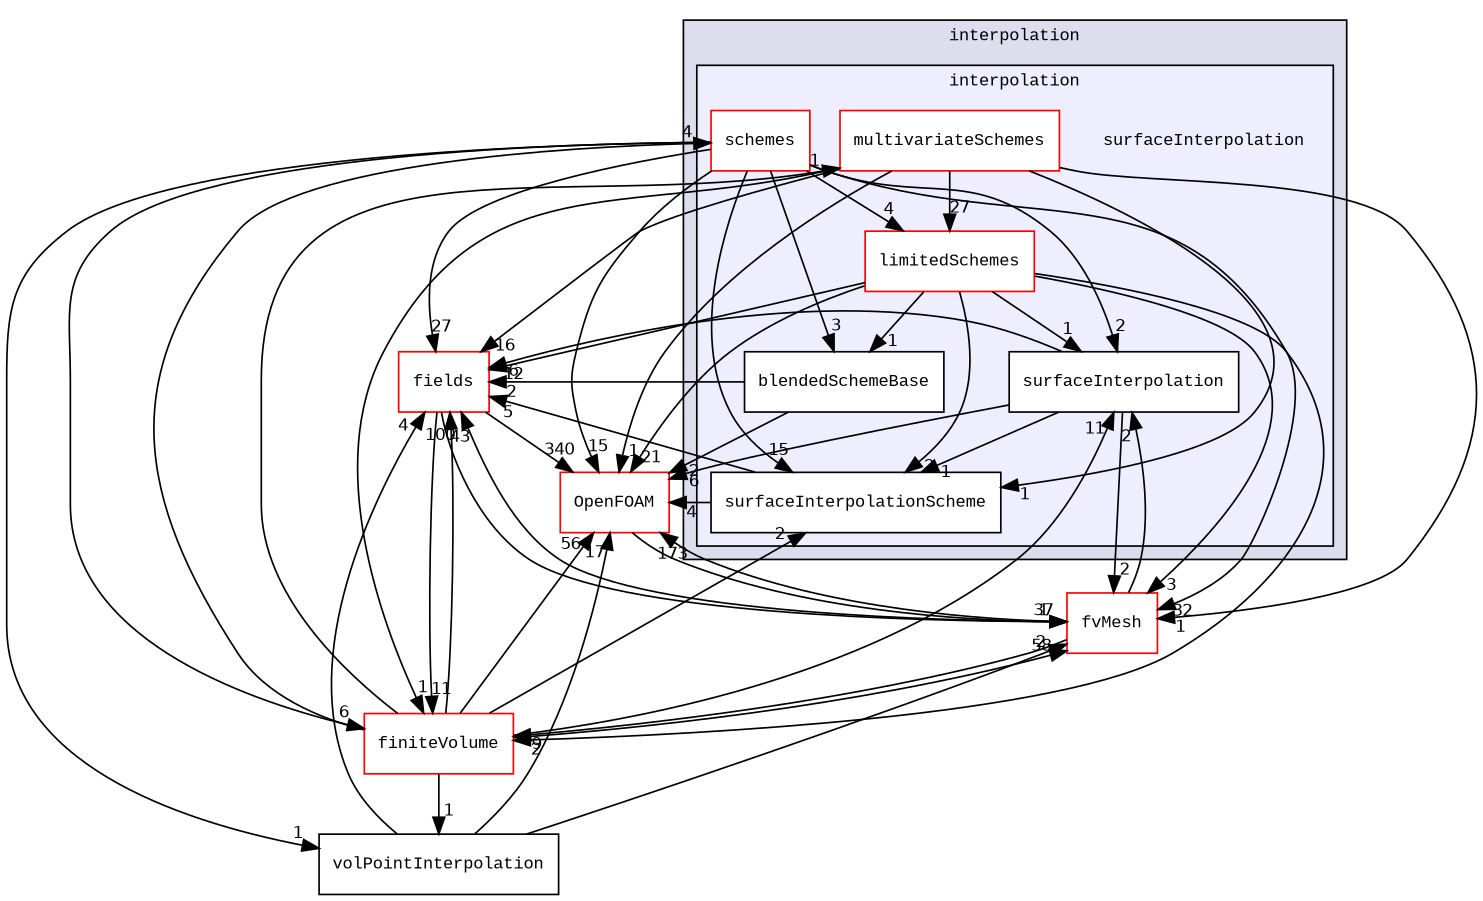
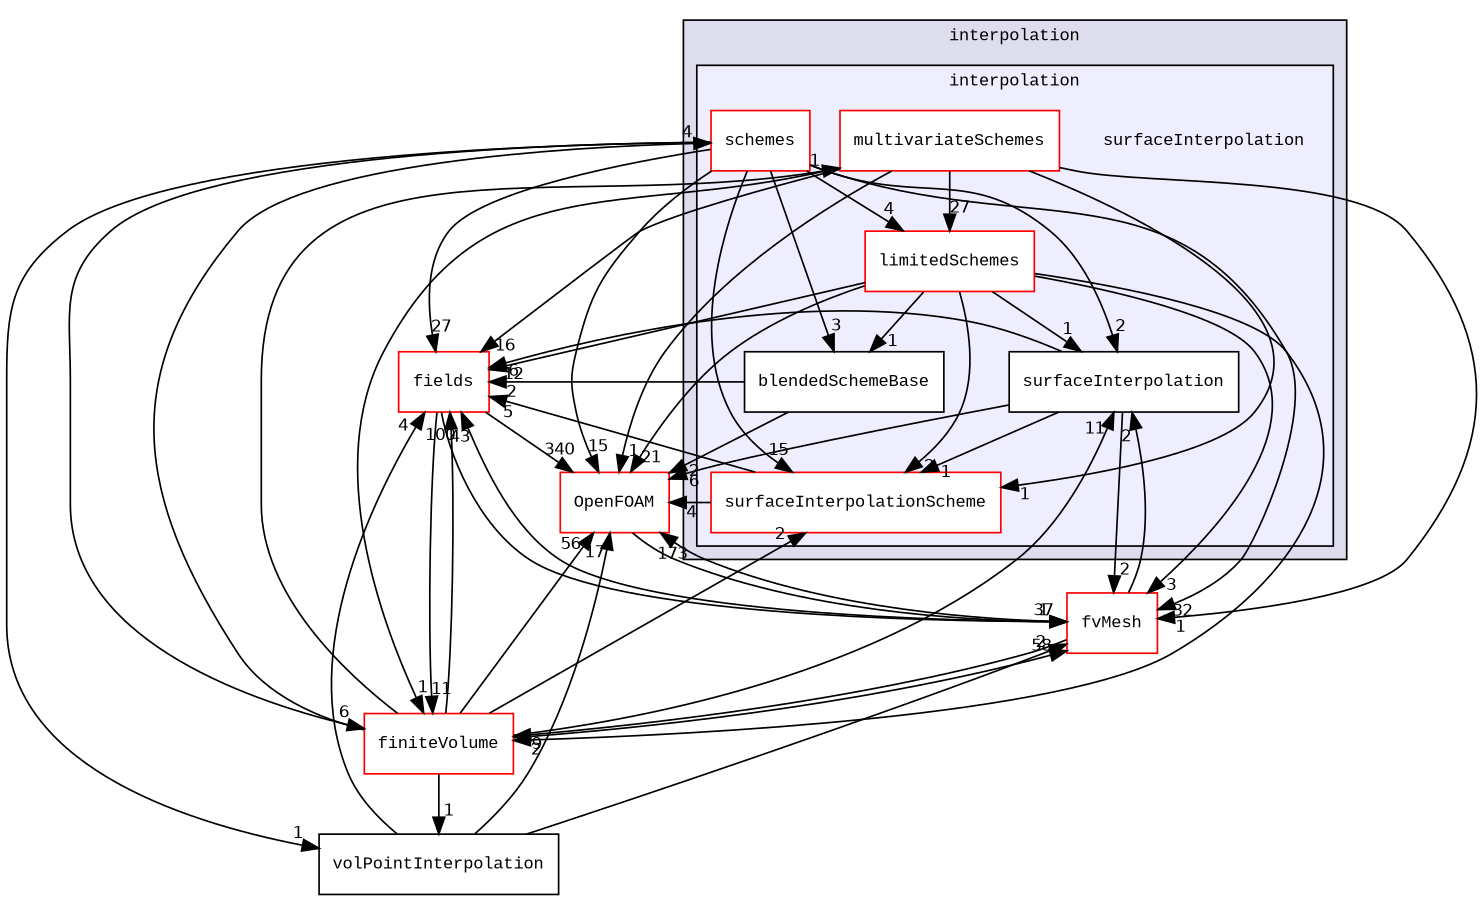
(856, 502) -> (856, 502)
